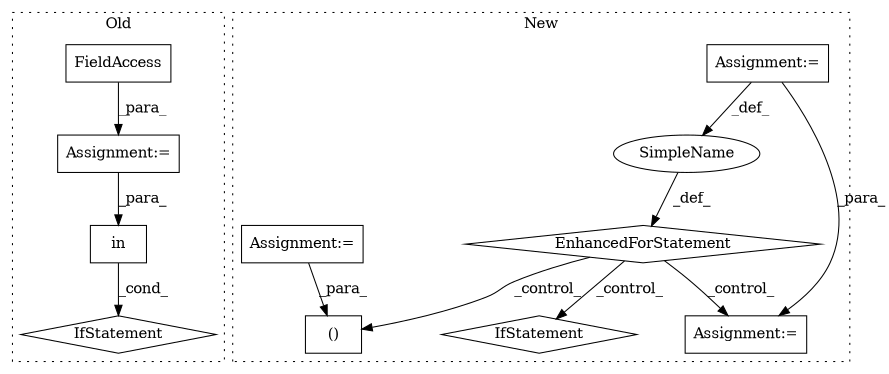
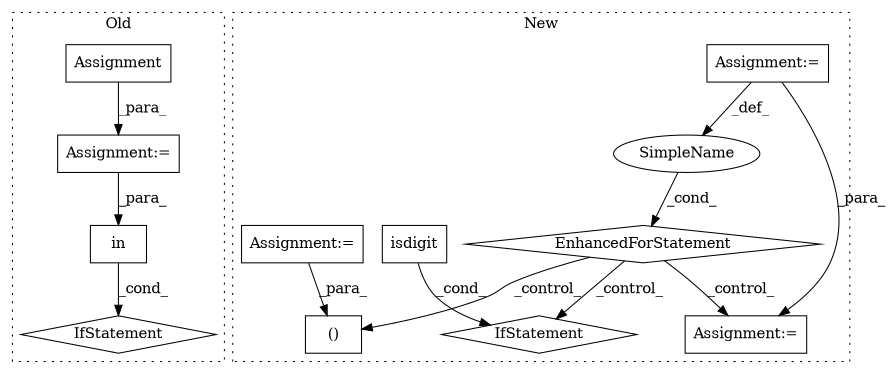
(118, 63) -> (118, 63)
(692, 199) -> (692, 199)
none -> (415, 244)
